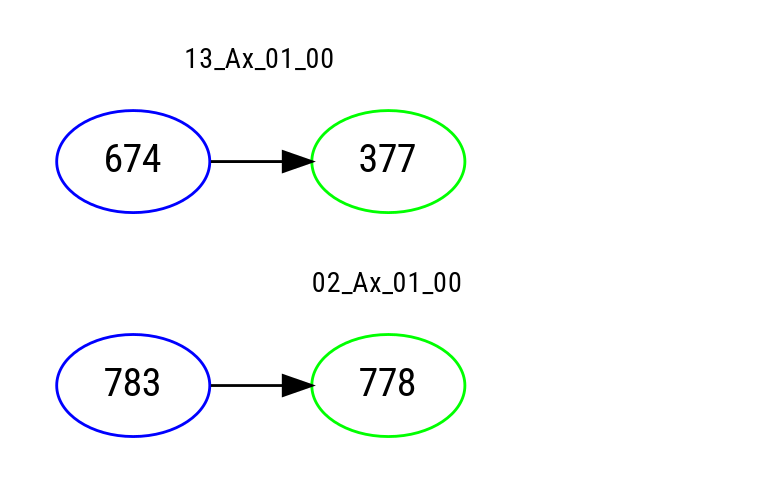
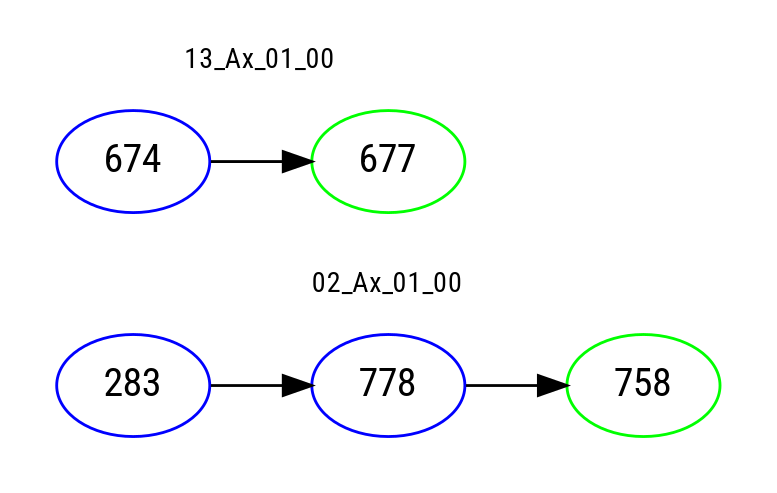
(388, 162) -> (388, 162)
(133, 386) -> (133, 386)
(388, 386) -> (388, 386)
none -> (643, 386)
